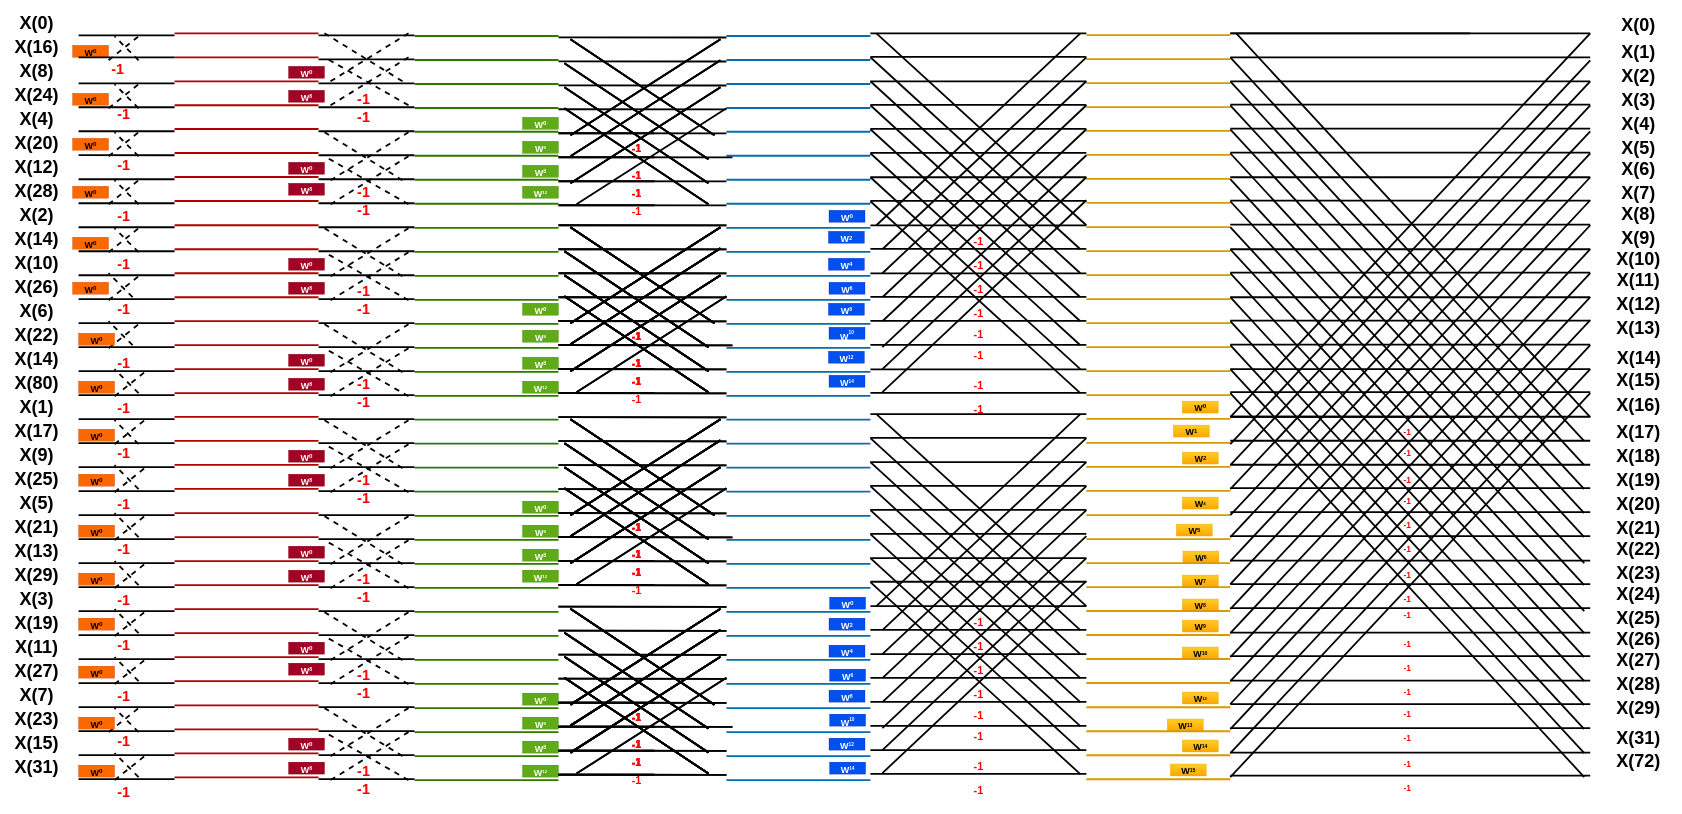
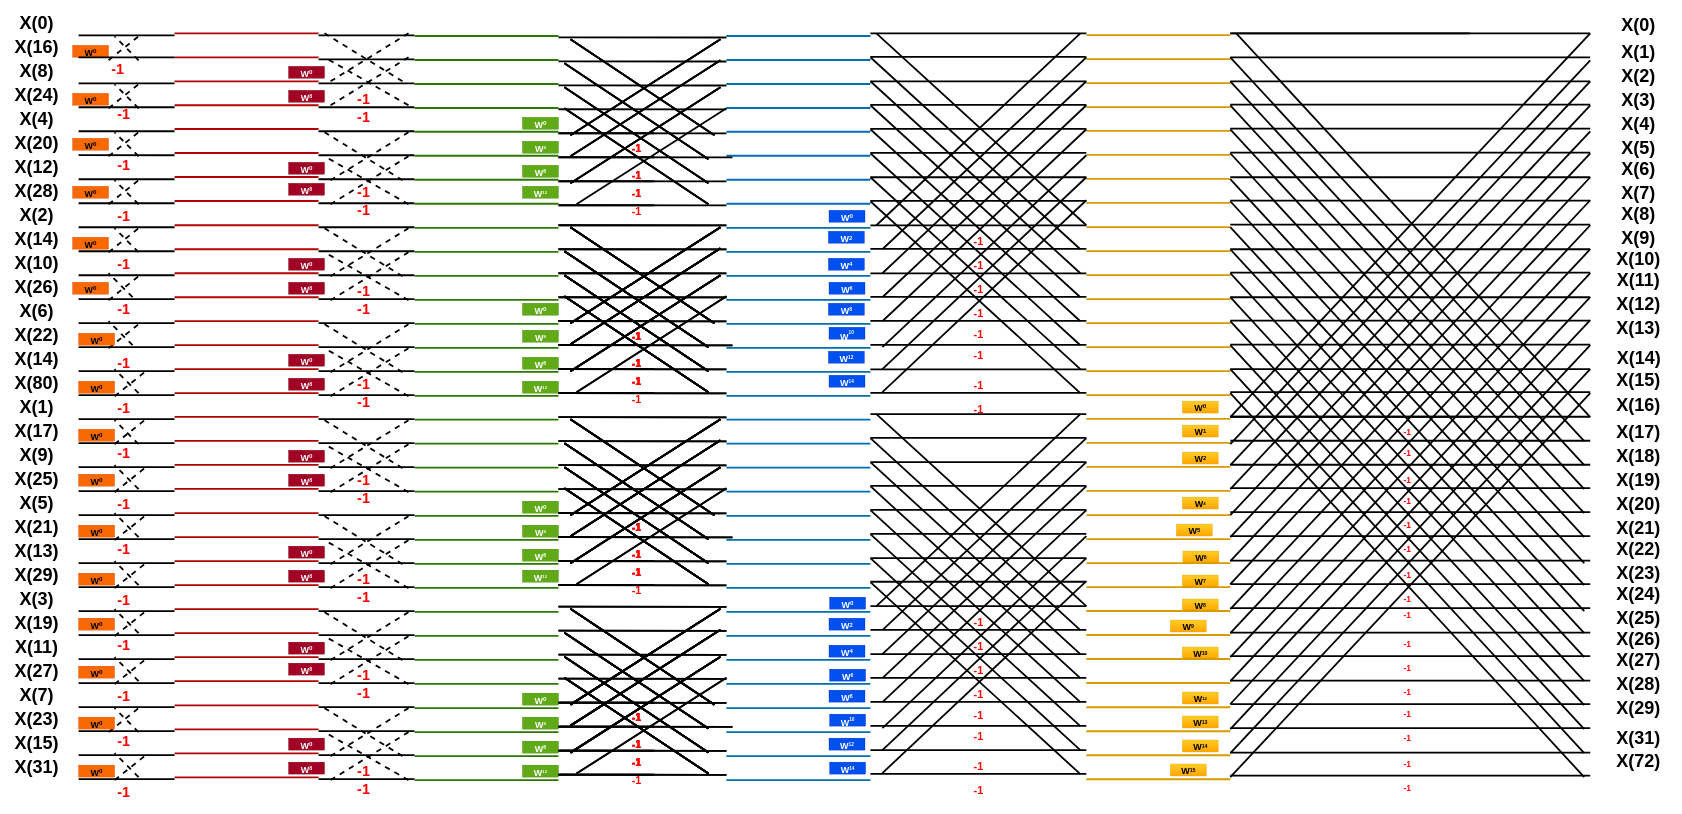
(1191, 431) -> (1200, 431)
(1200, 626) -> (1188, 626)
(1185, 725) -> (1200, 722)
